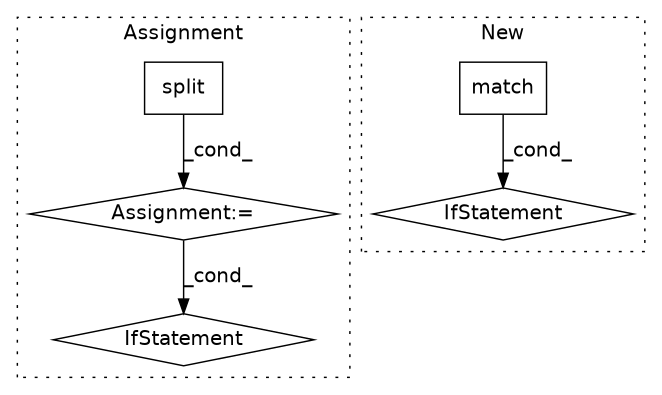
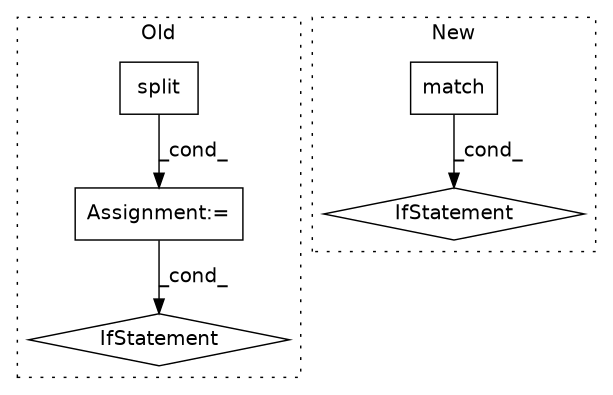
(184, 34) -> (159, 34)
(184, 214) -> (159, 214)
